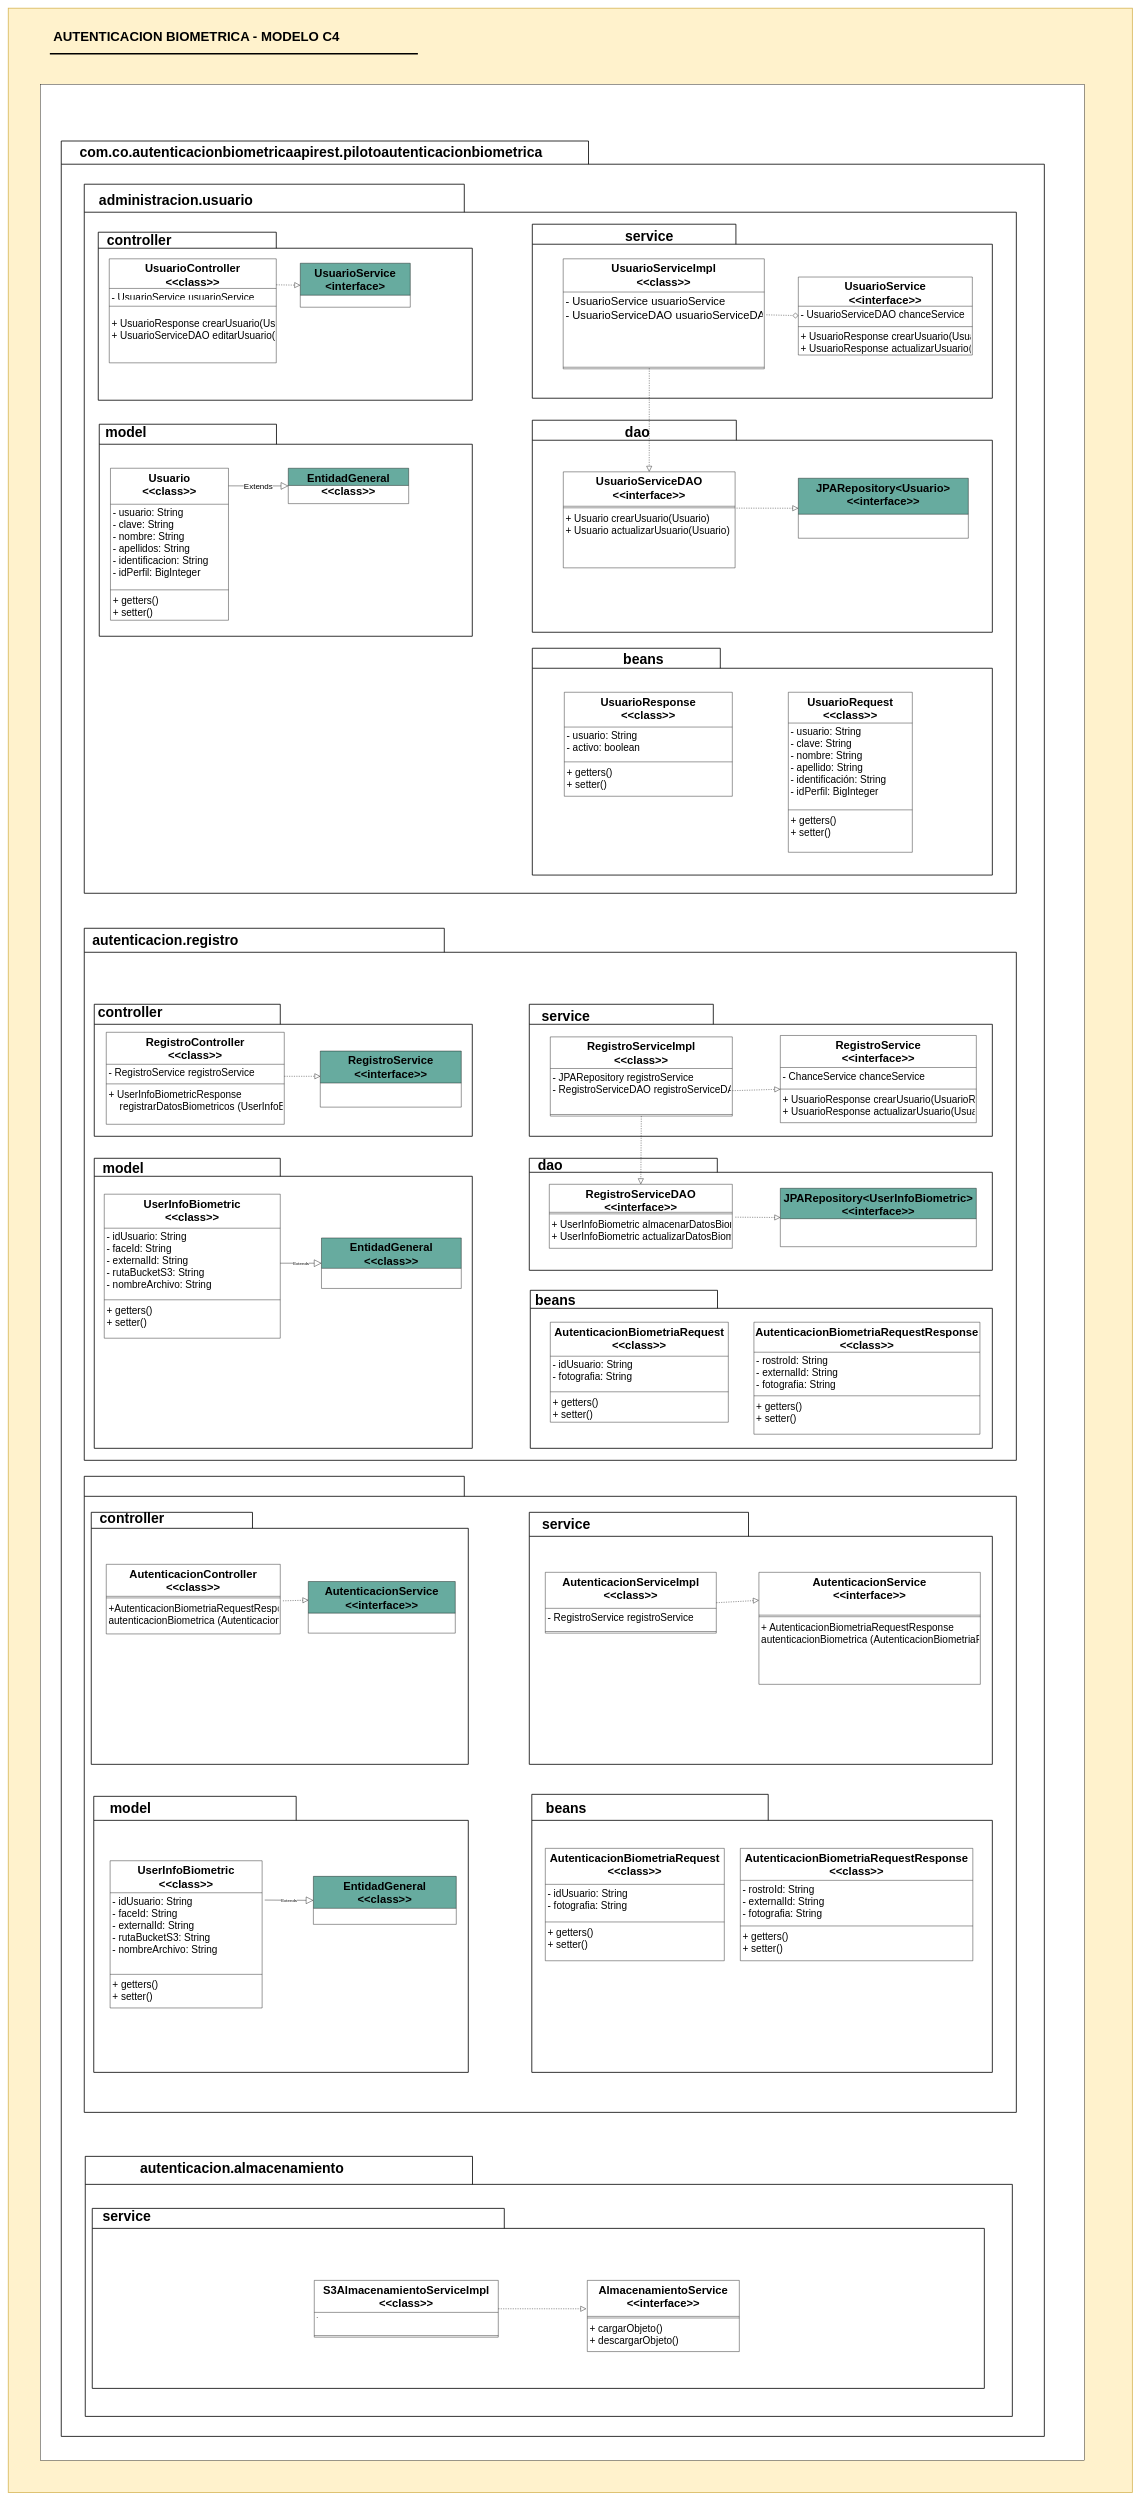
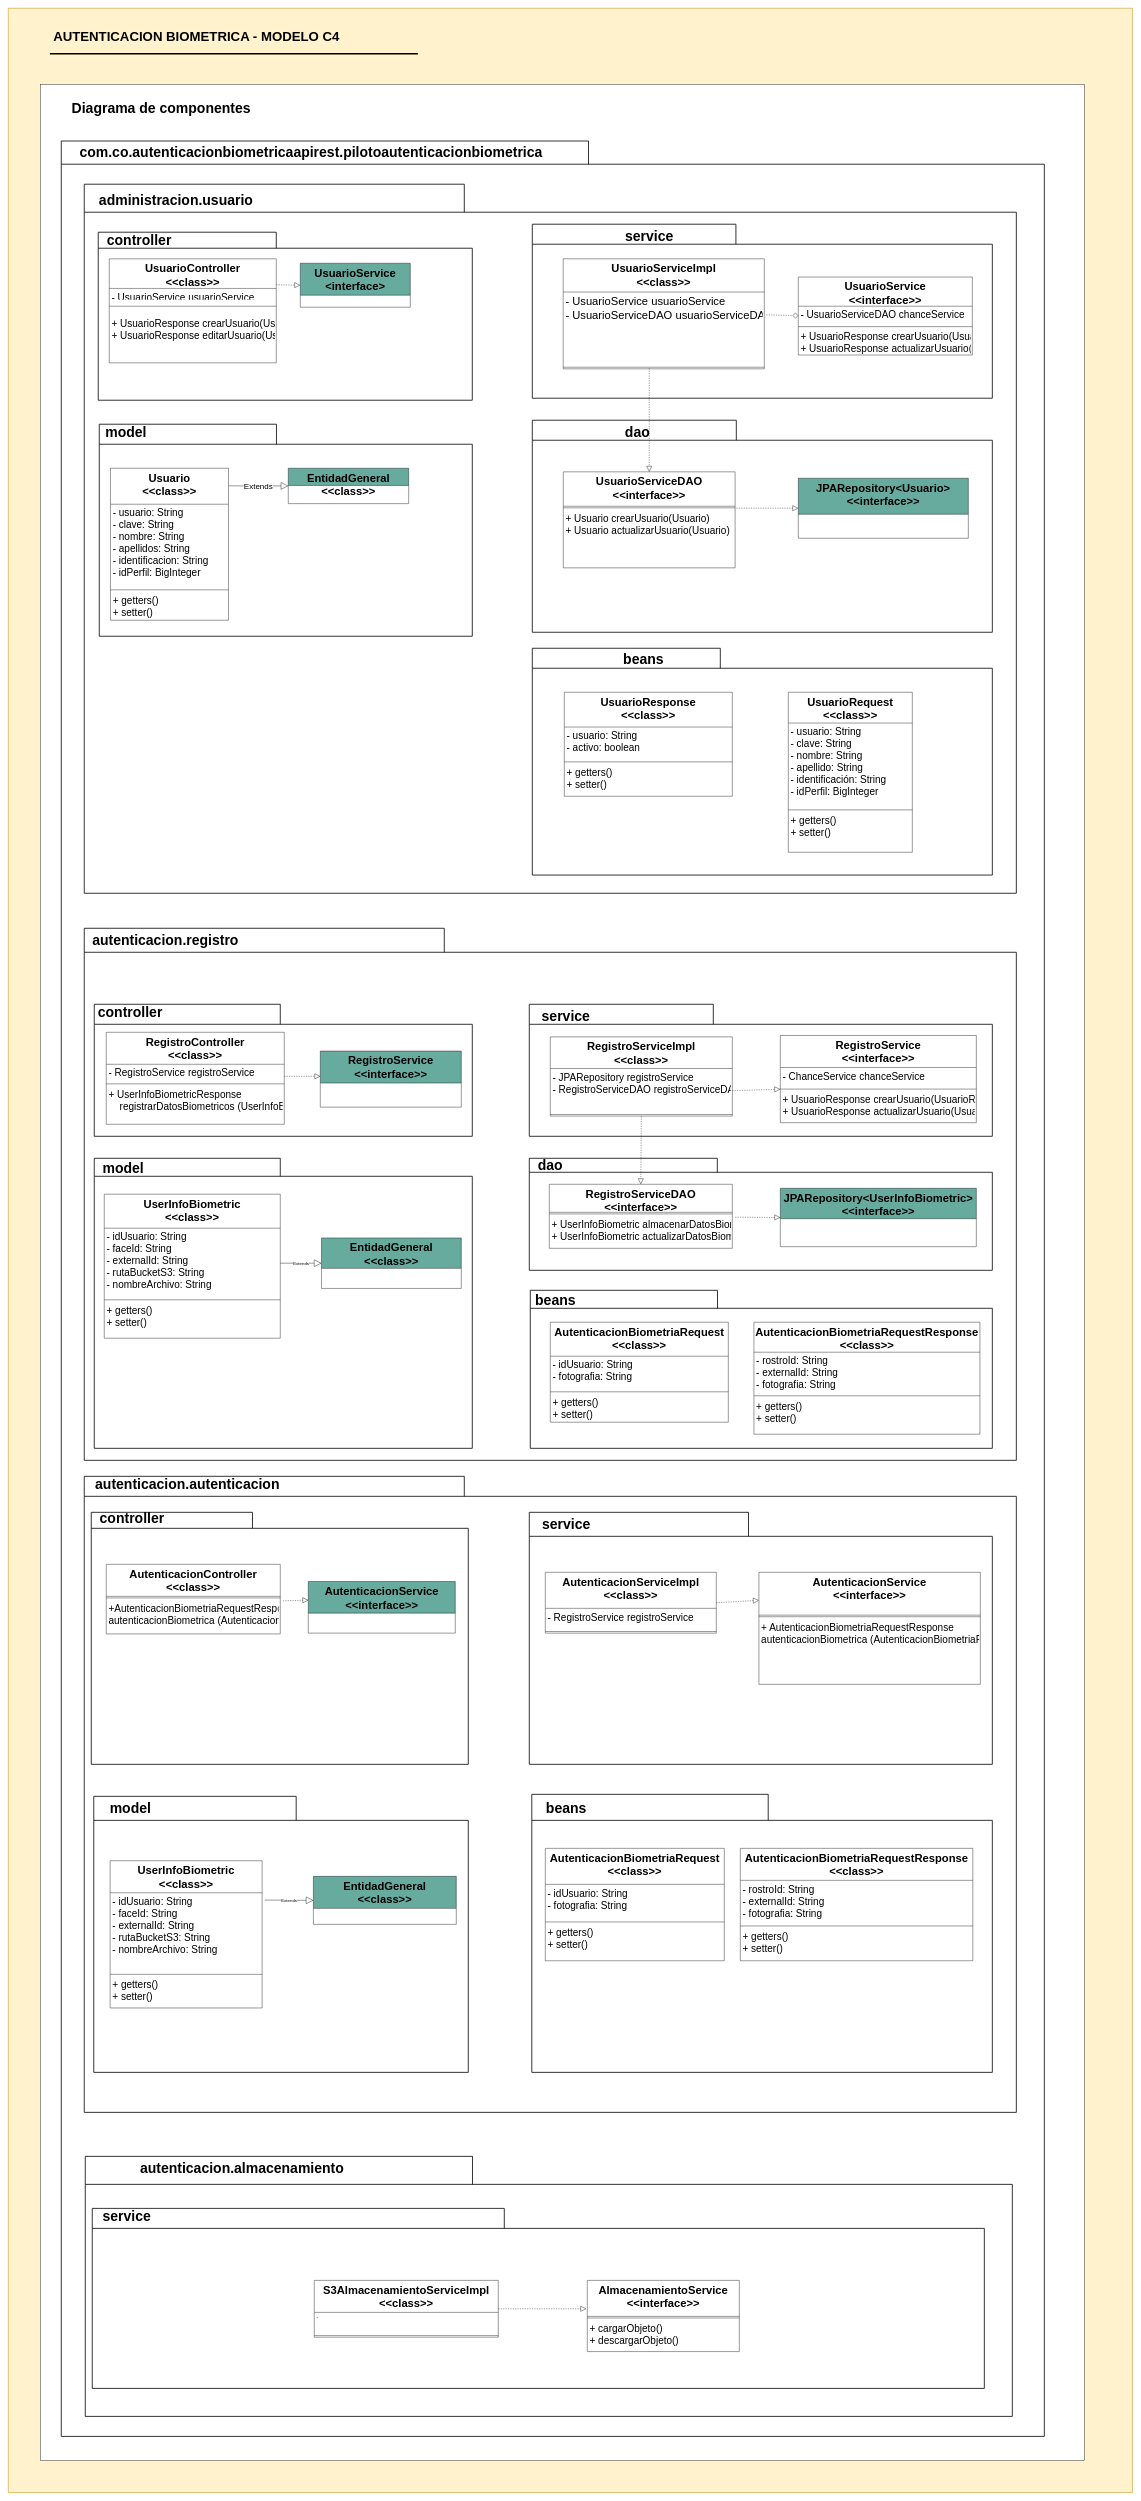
none -> (161, 108)
(234, 324) -> (234, 324)
none -> (187, 1484)
